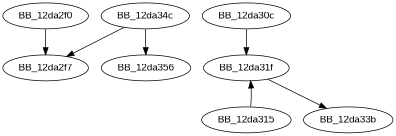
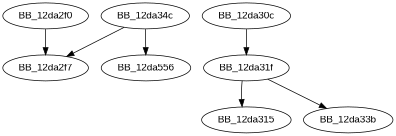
(146, 68) -> (146, 68)
(251, 97) -> (242, 90)
